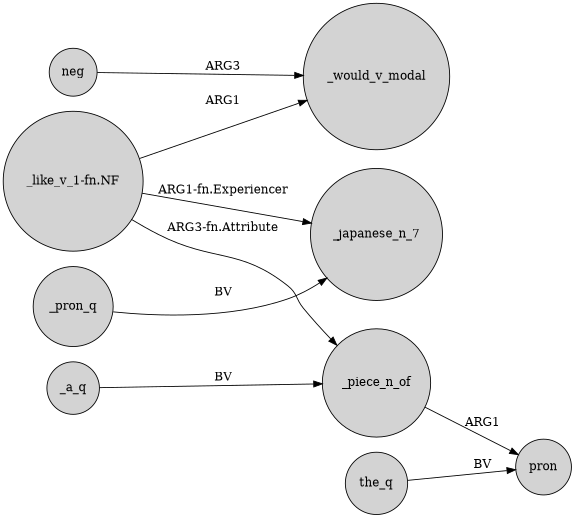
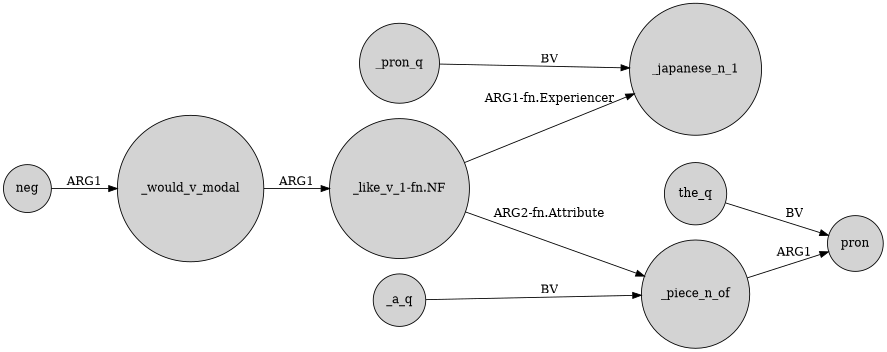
(223, 67) -> (84, 182)
(219, 131) -> (292, 189)
(223, 228) -> (549, 214)
(376, 234) -> (696, 69)
